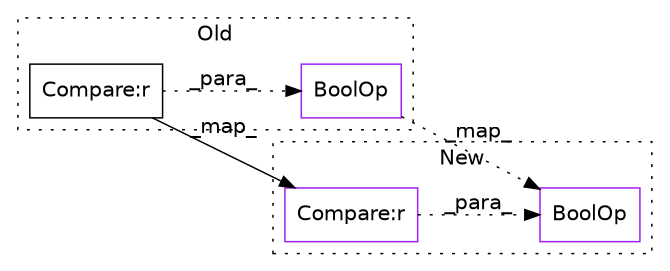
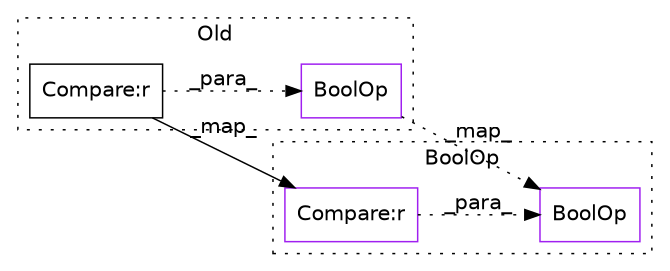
(462, 159) -> (462, 159)
